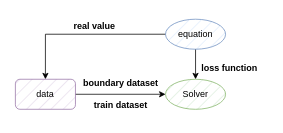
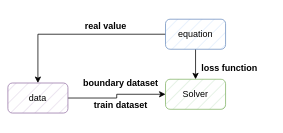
(94, 27) -> (105, 27)
(195, 34) -> (195, 34)
(45, 94) -> (38, 98)
(195, 94) -> (195, 94)
